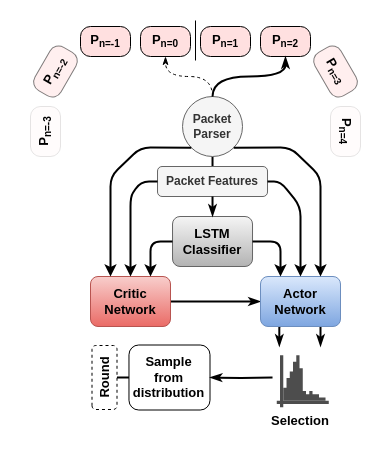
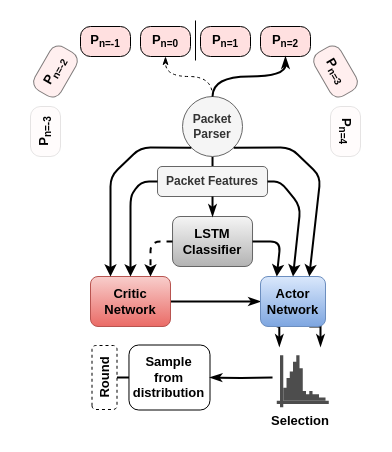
(151, 248) -> (151, 248)
(301, 302) -> (293, 302)
